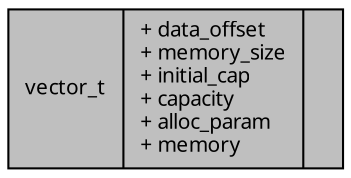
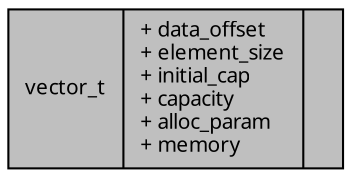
(213, 53) -> (213, 53)
